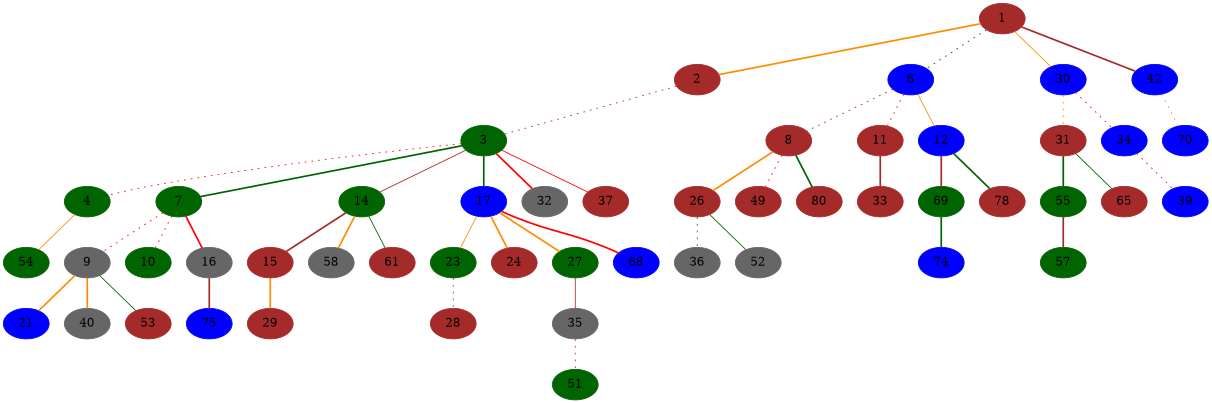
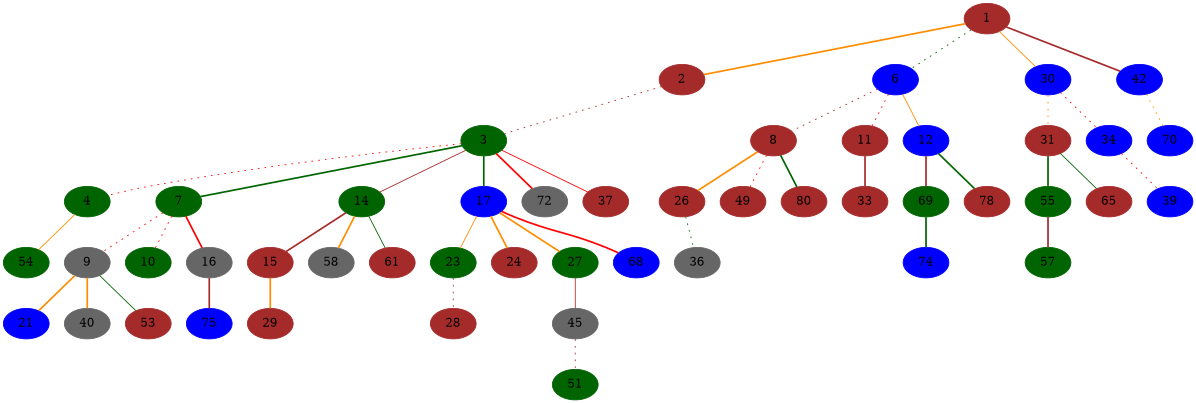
(545, 202) -> (545, 202)
(758, 263) -> none
(575, 324) -> (575, 324)
